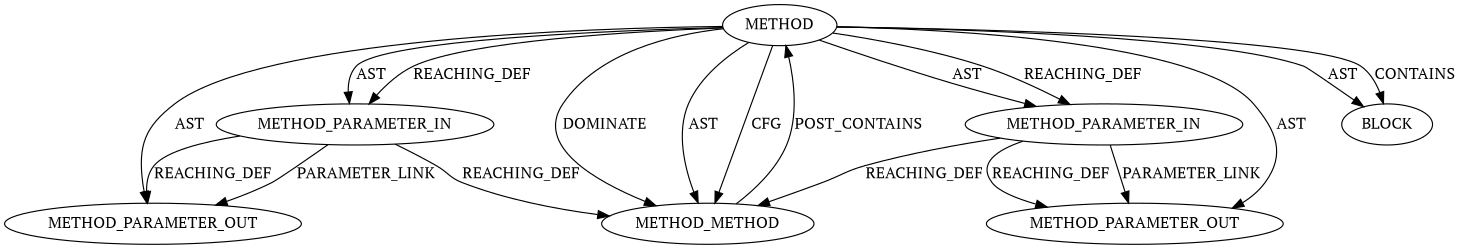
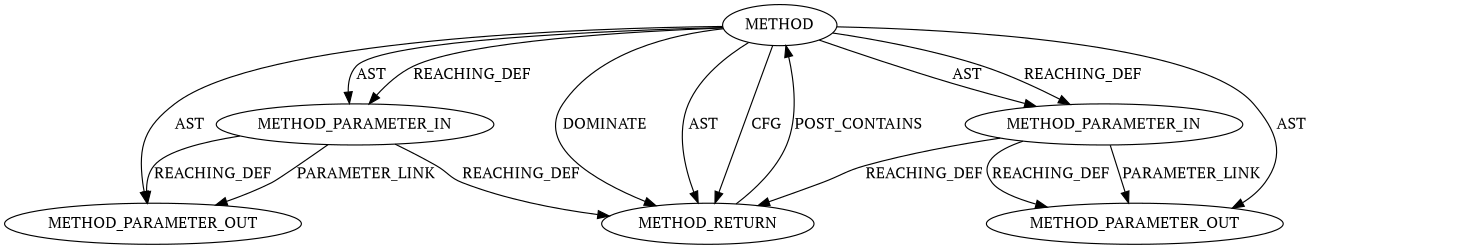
(1387, 124) -> none
(708, 224) -> (708, 224)
